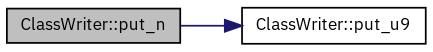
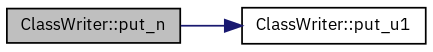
(334, 26) -> (334, 26)
